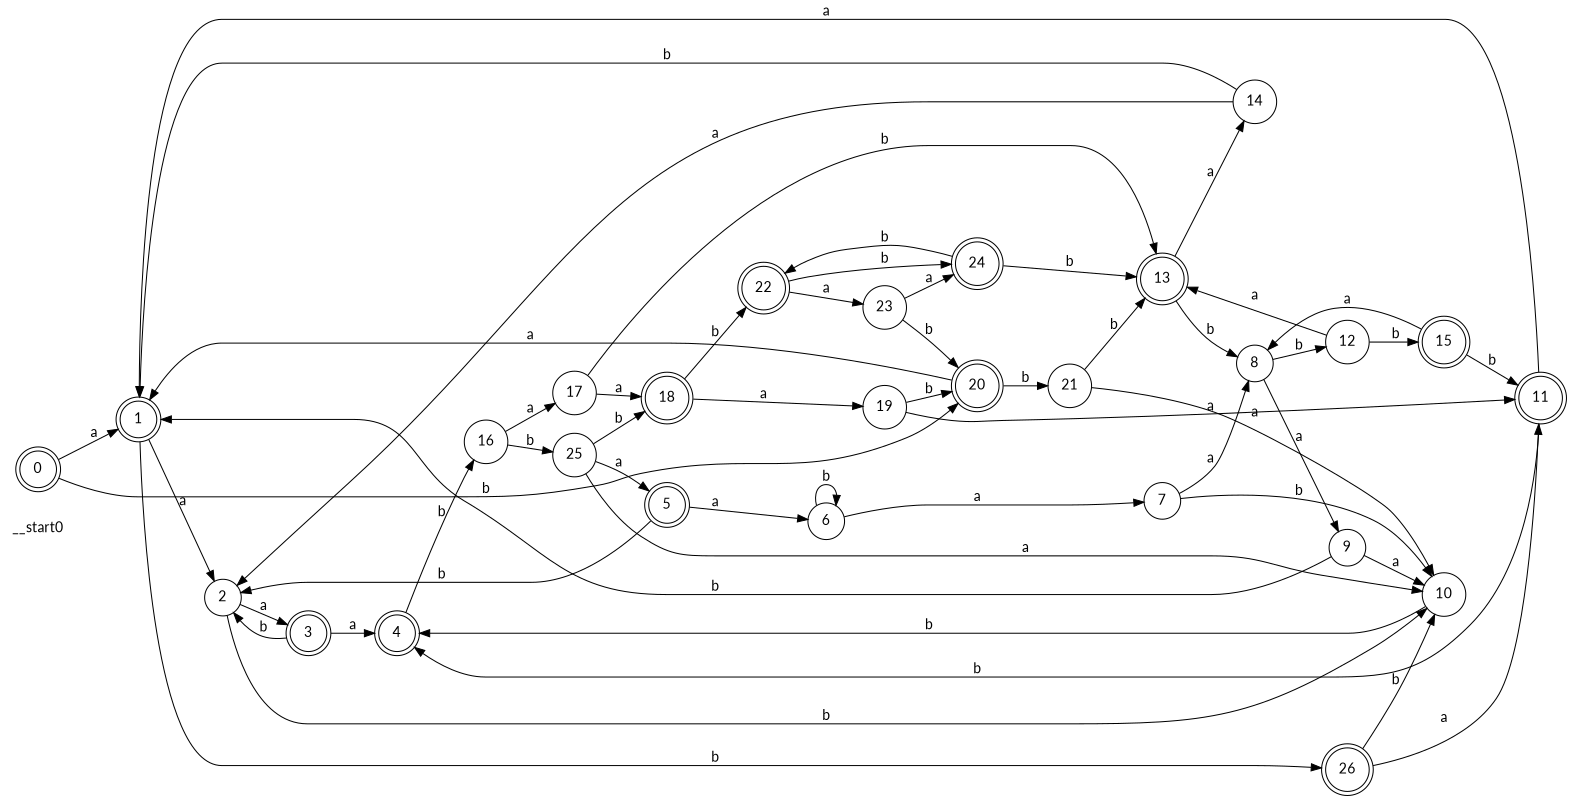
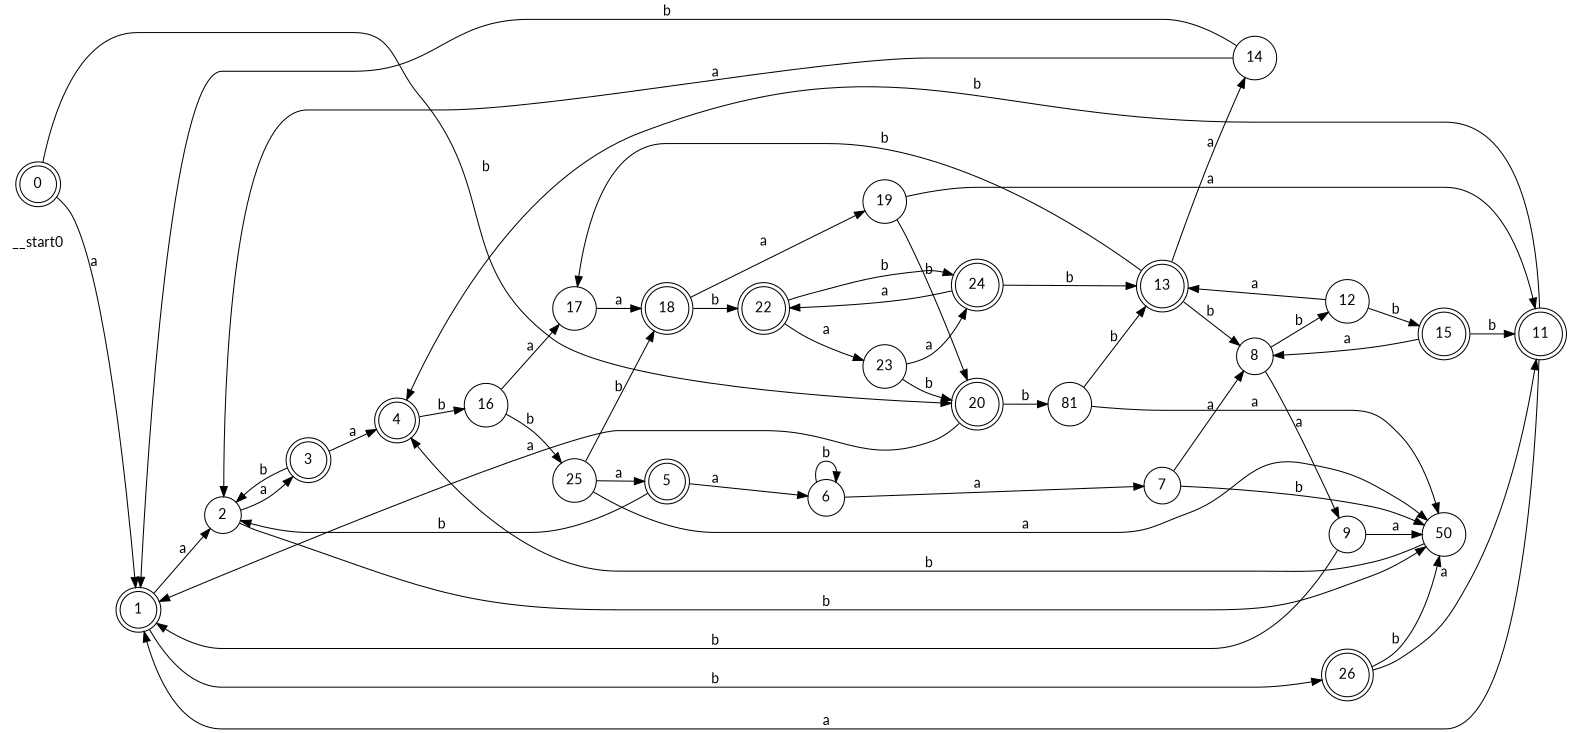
(857, 157) -> (832, 144)
(885, 238) -> (885, 292)
(1070, 386) -> (1070, 404)
(1444, 595) -> (1444, 534)
